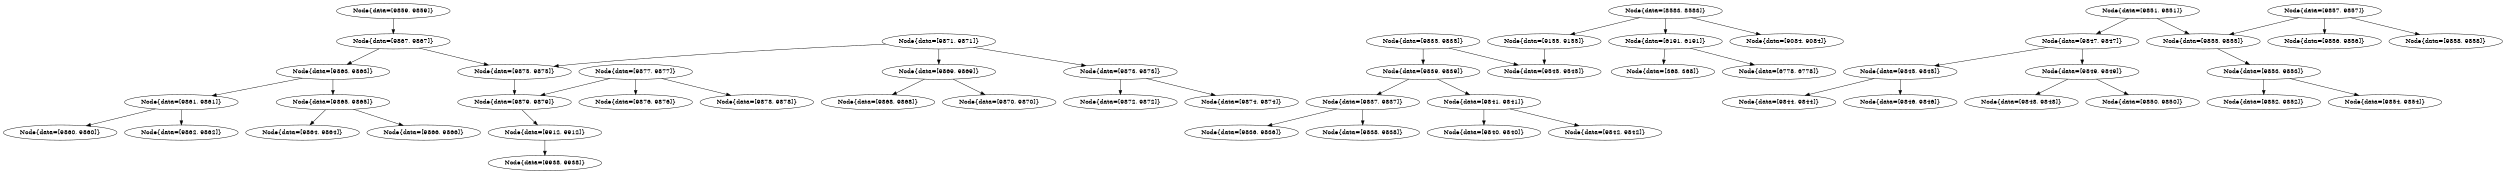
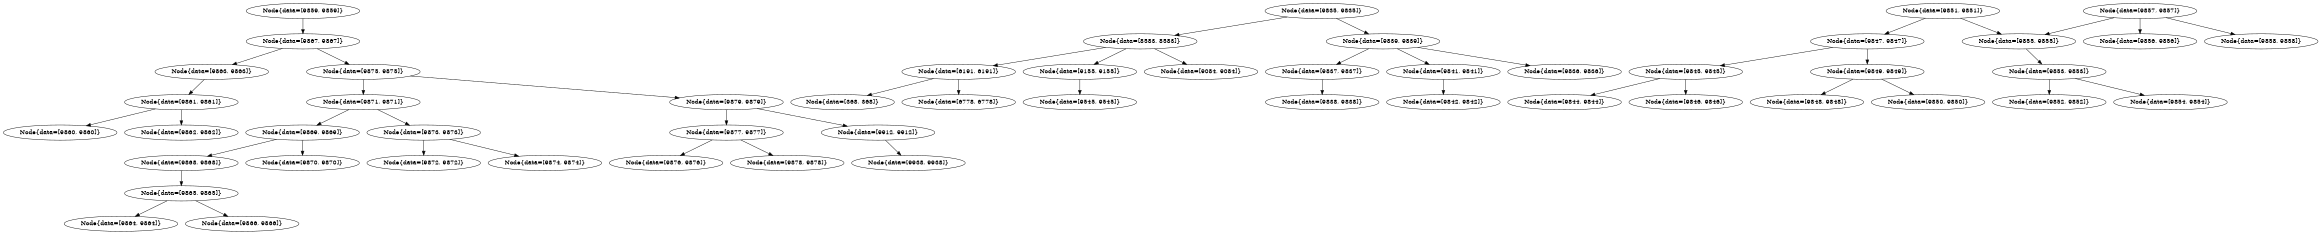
(722, 53) -> (363, 85)
(1482, 56) -> (1233, 26)
(333, 85) -> (181, 176)
(577, 86) -> (726, 115)
(1304, 117) -> (1472, 56)
(1484, 133) -> none
